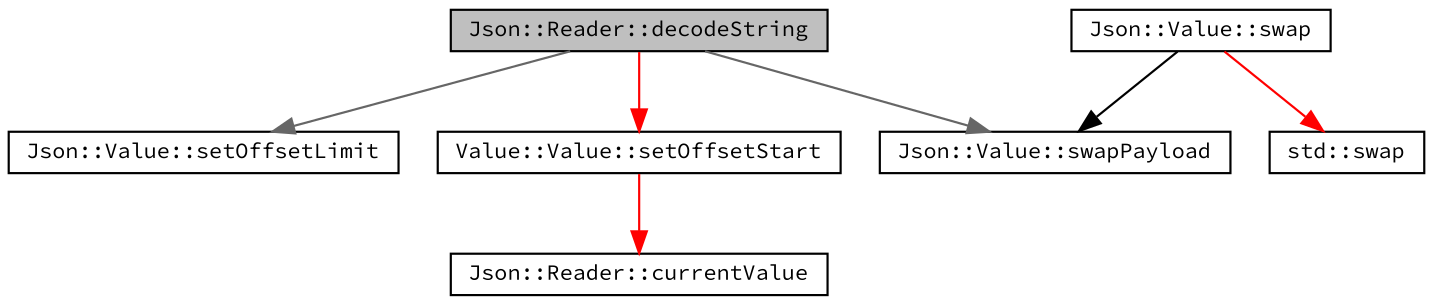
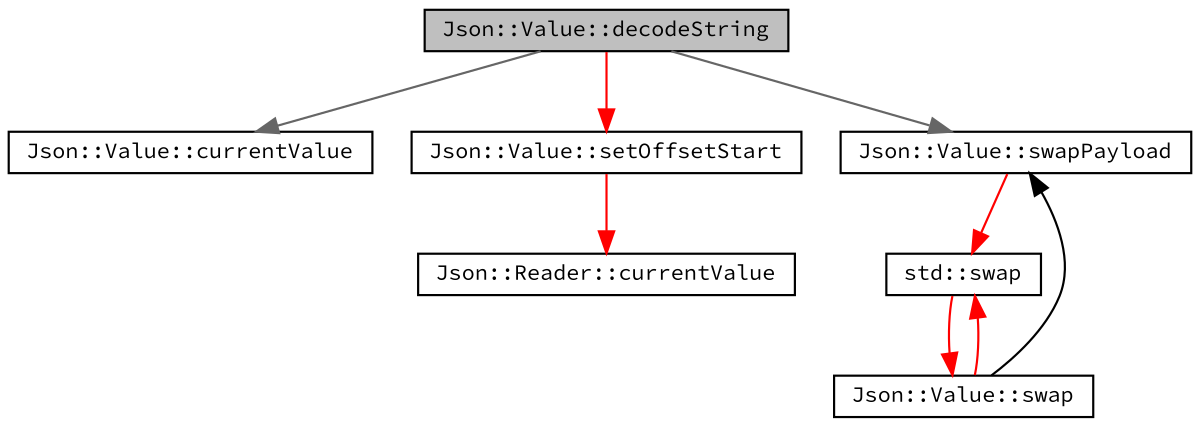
(639, 30) -> (607, 30)
(204, 152) -> (191, 152)
(639, 152) -> (607, 152)
none -> (994, 203)
none -> (949, 325)
